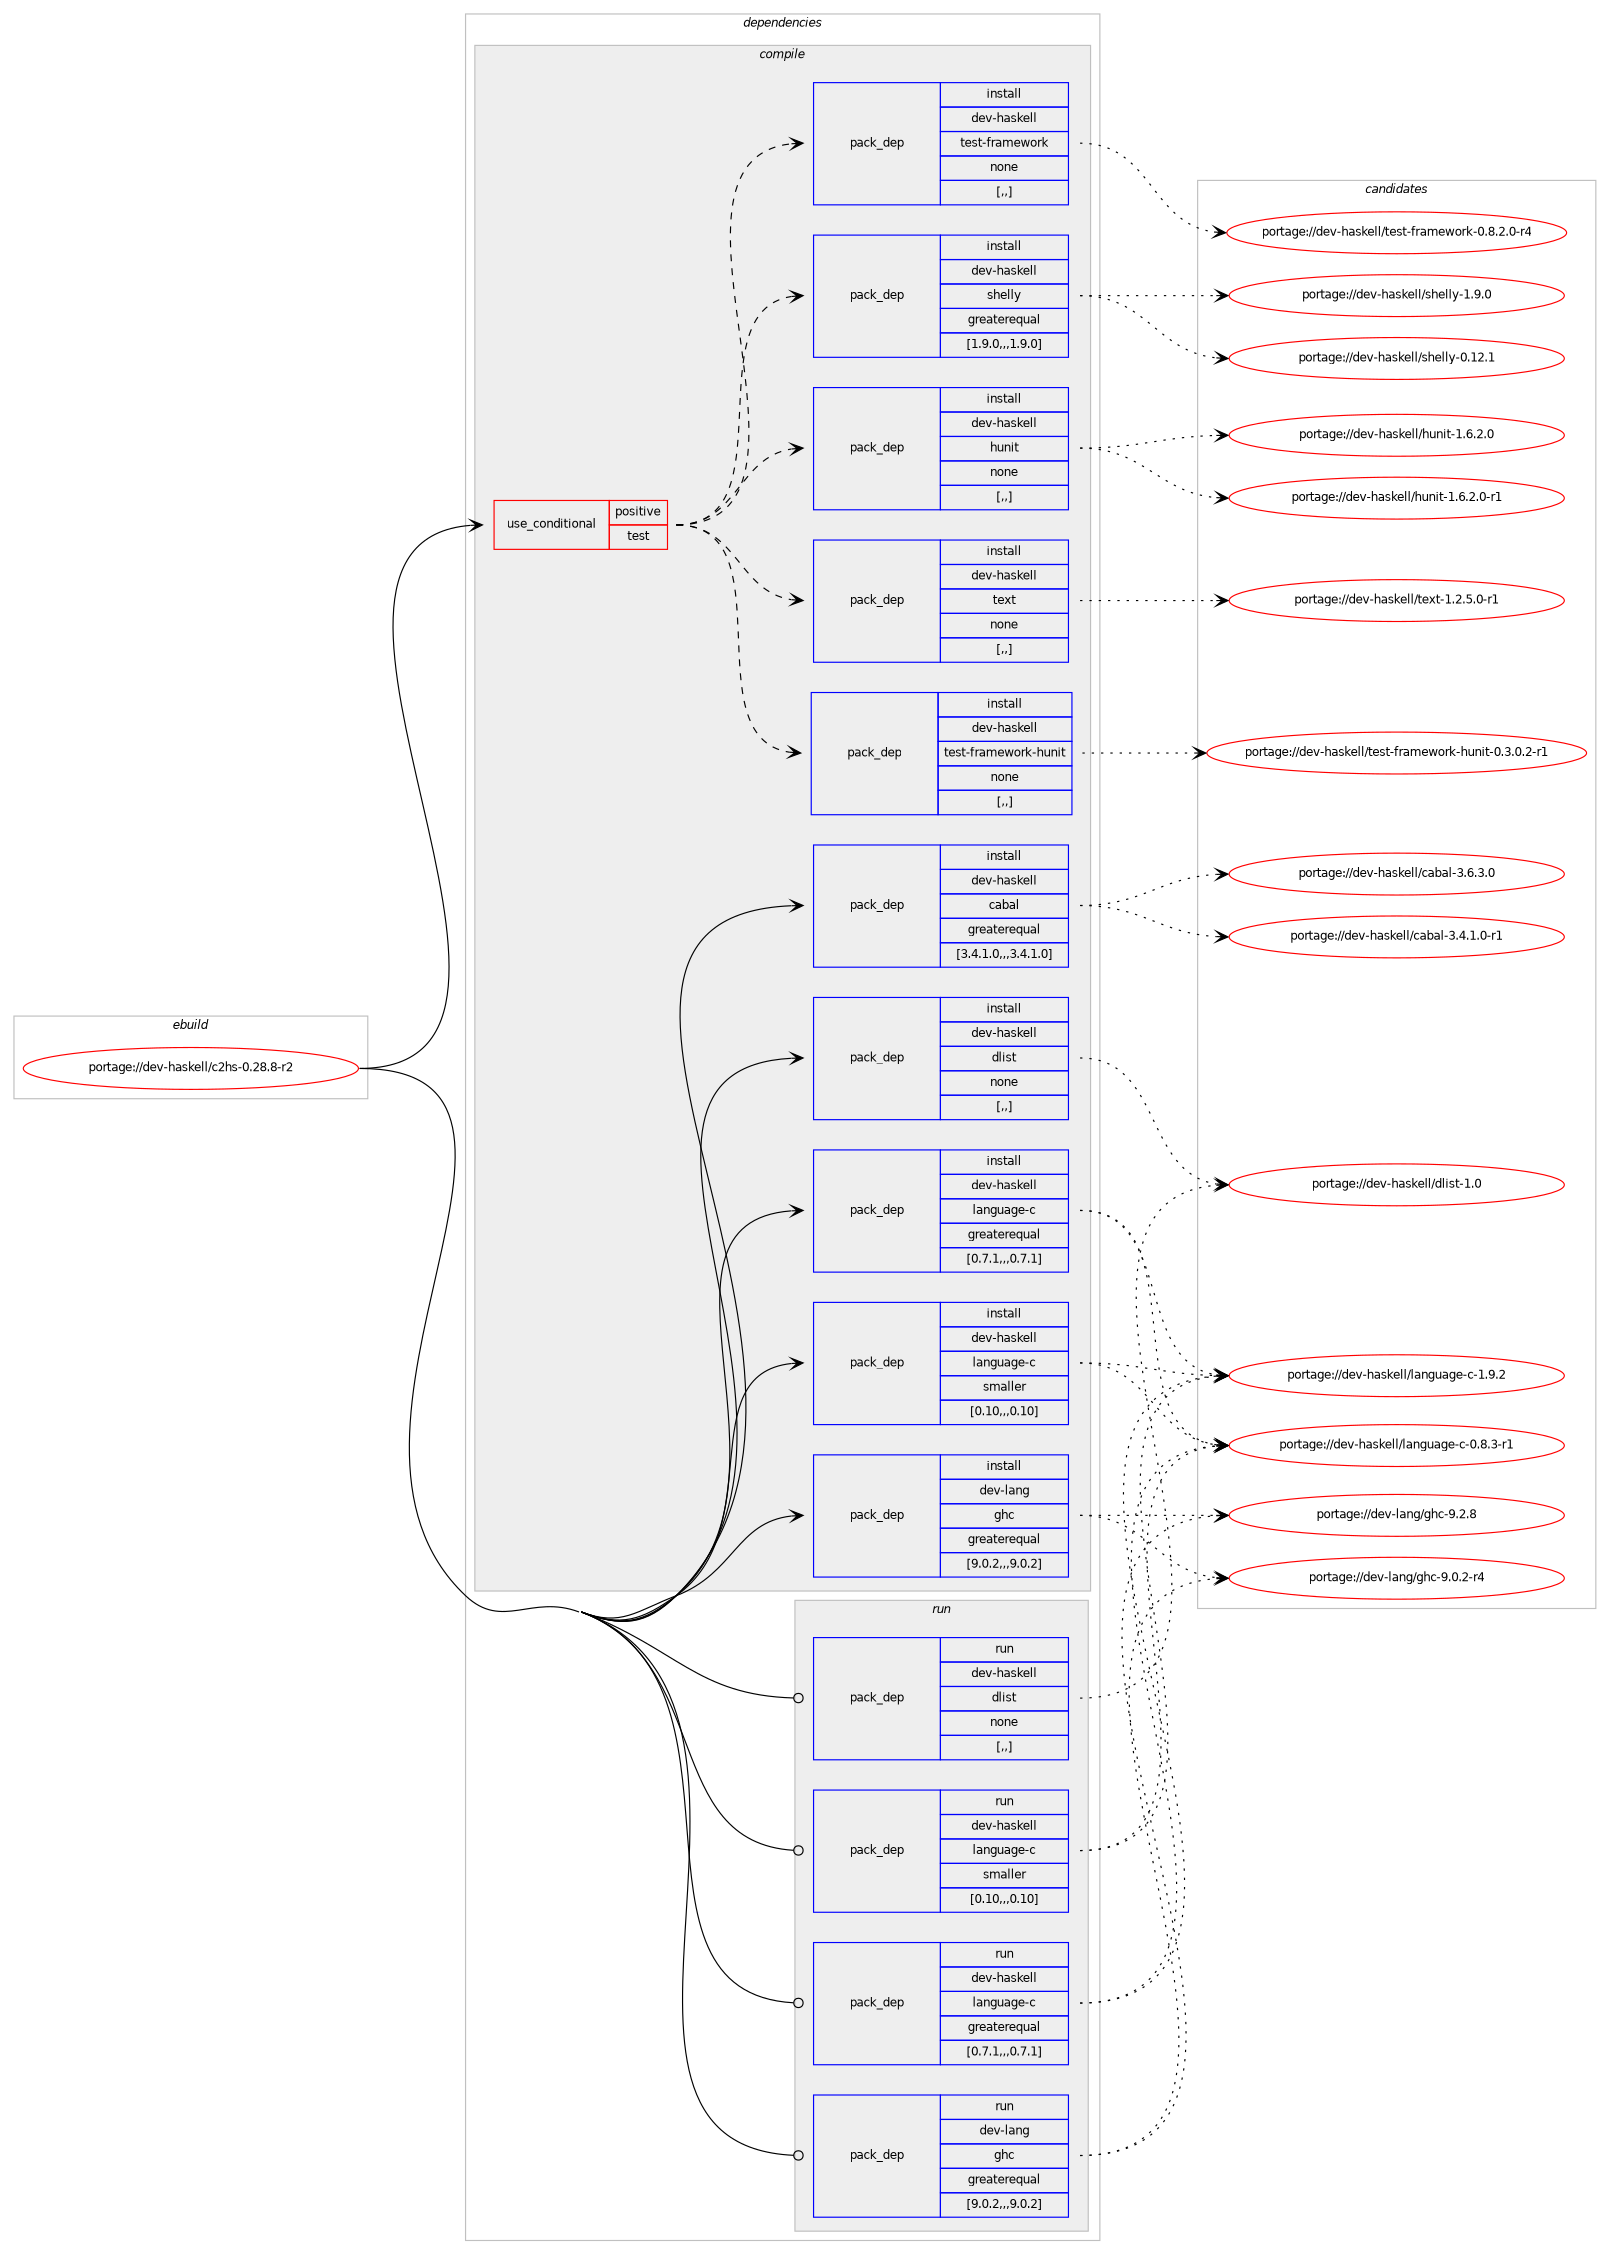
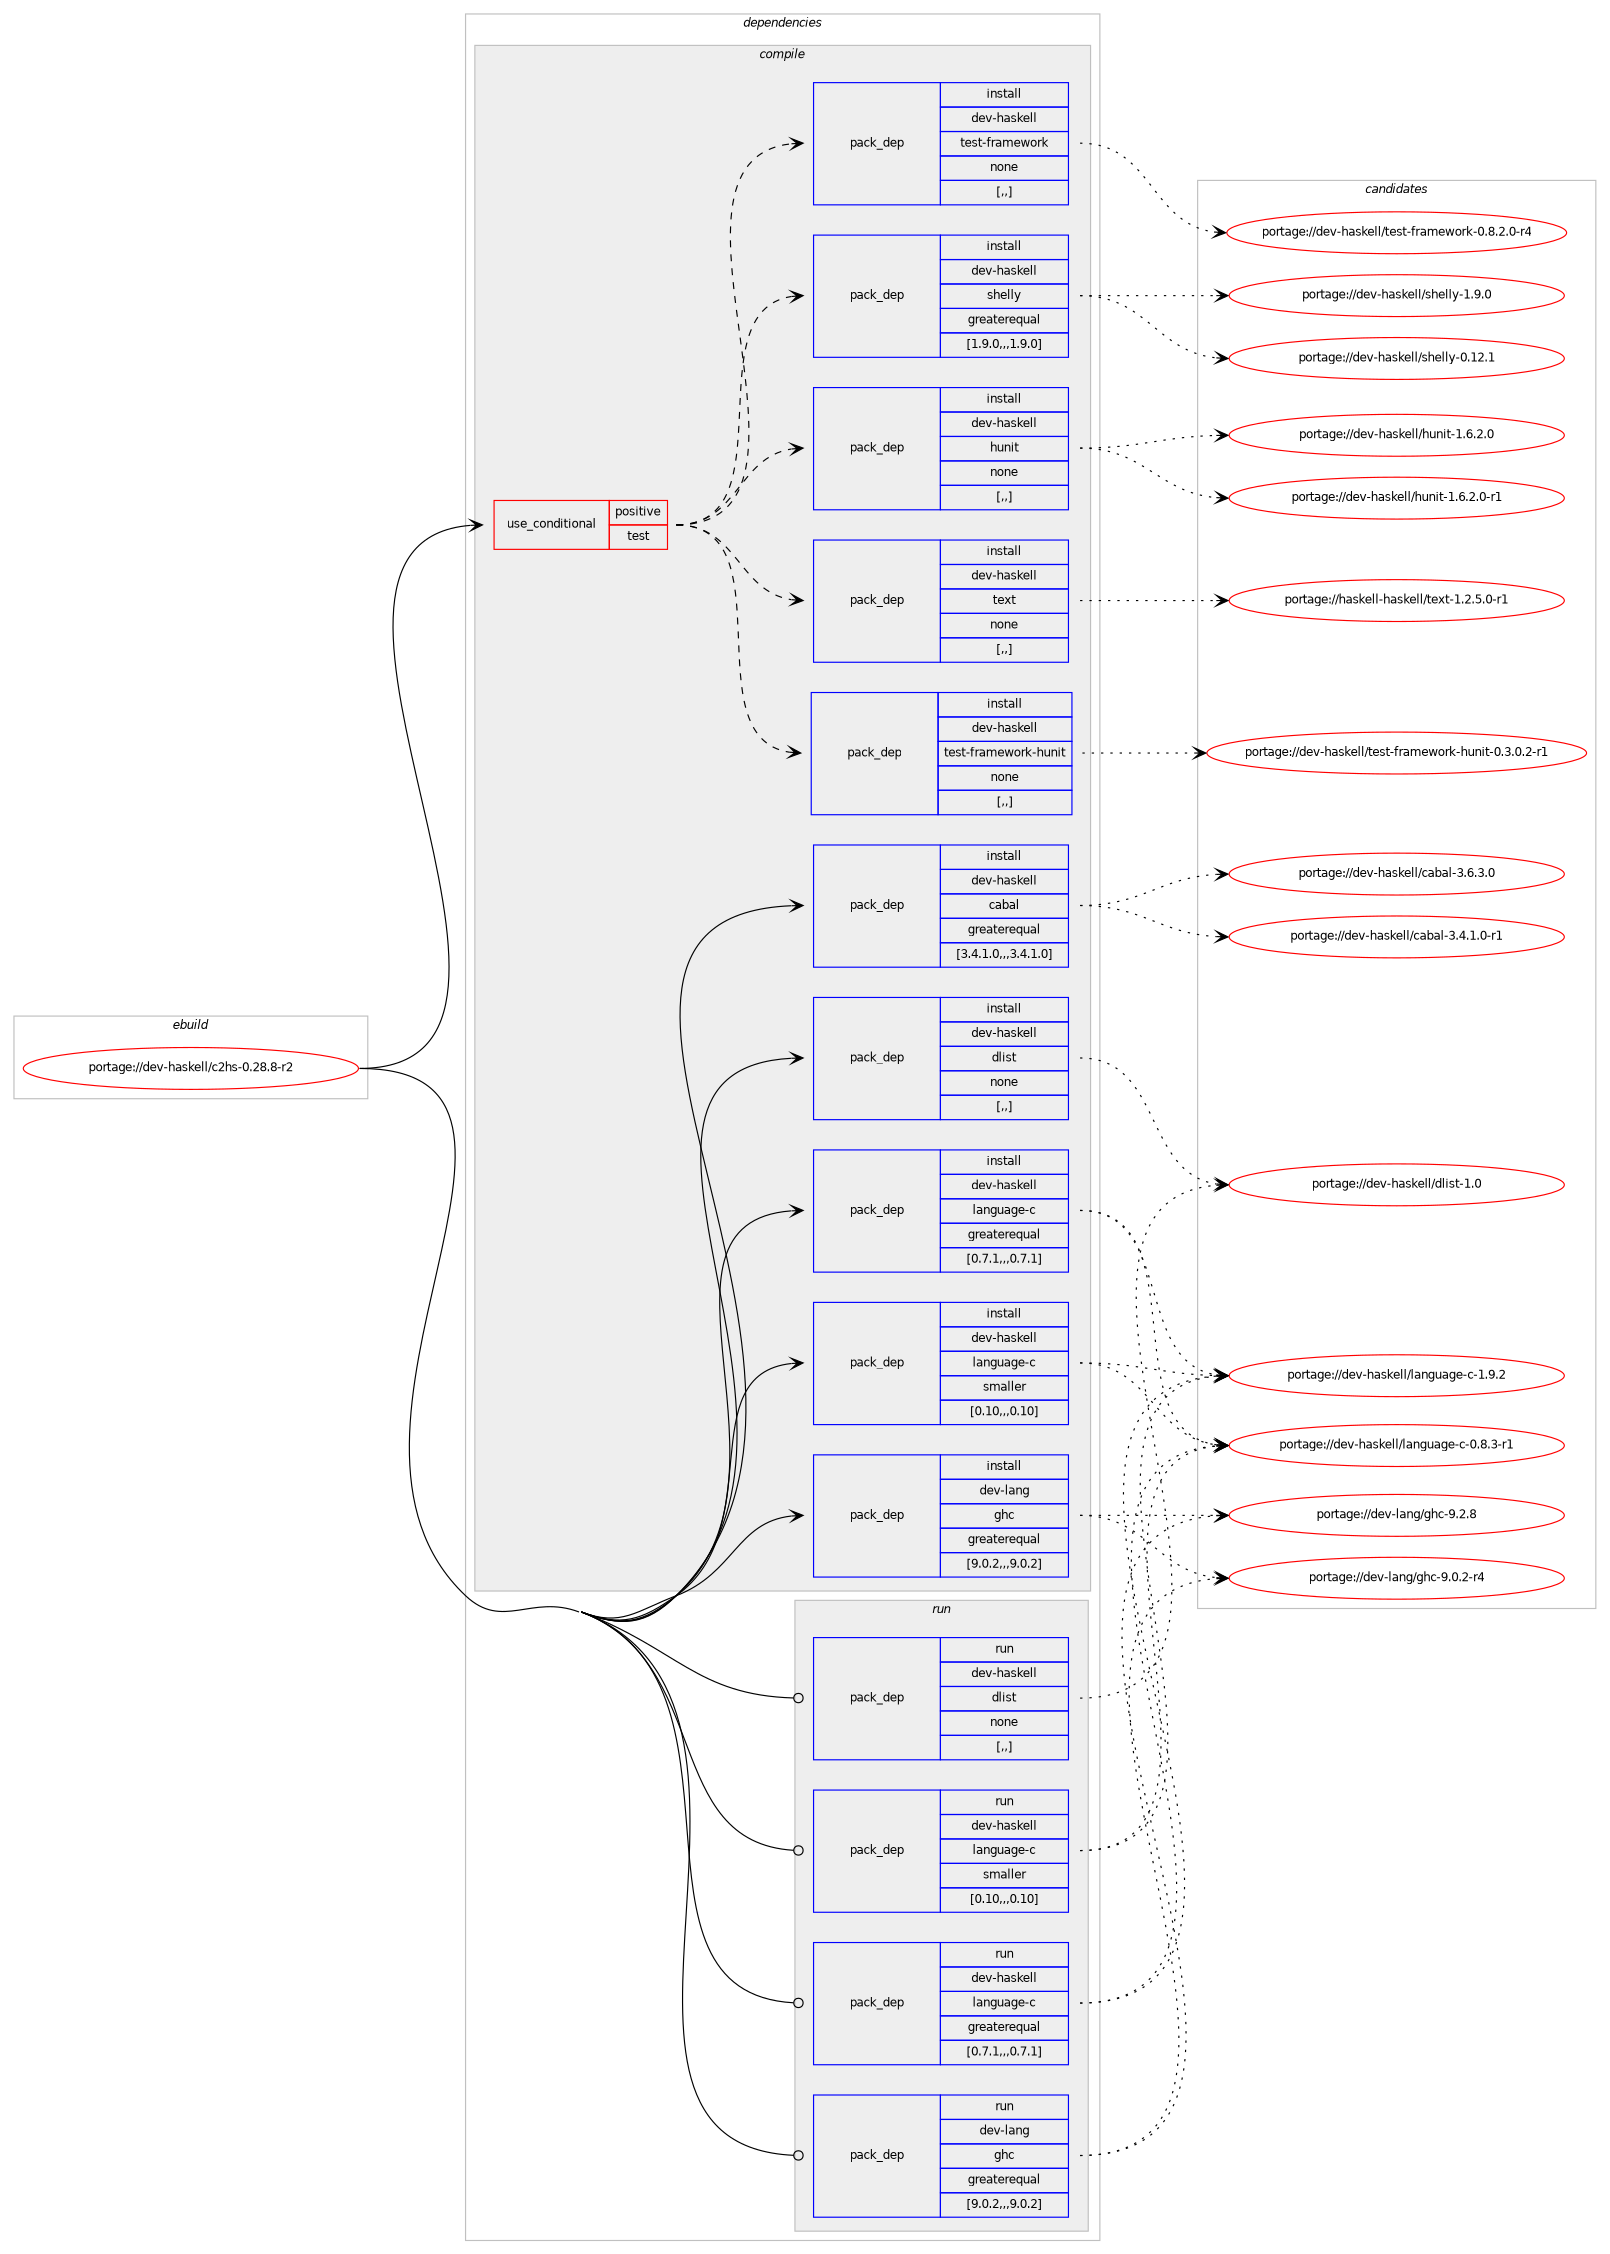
(1397, 601) -> (1397, 601)
